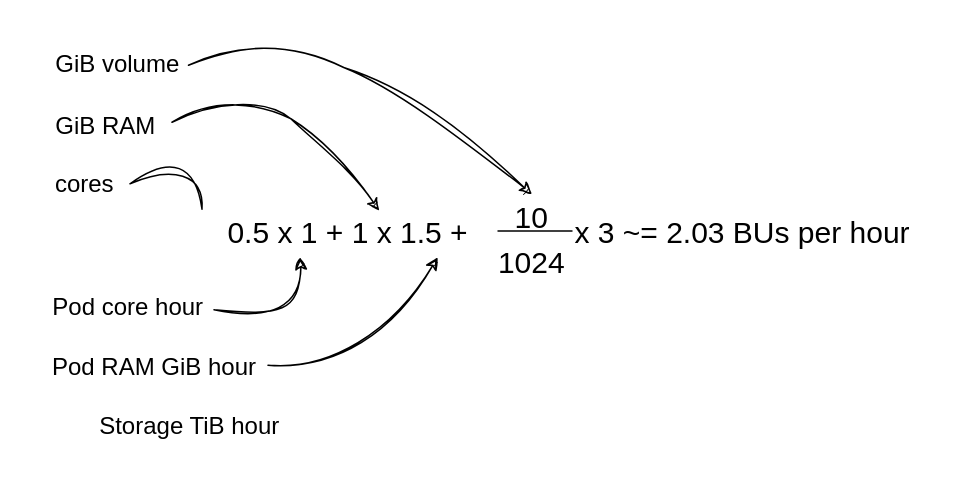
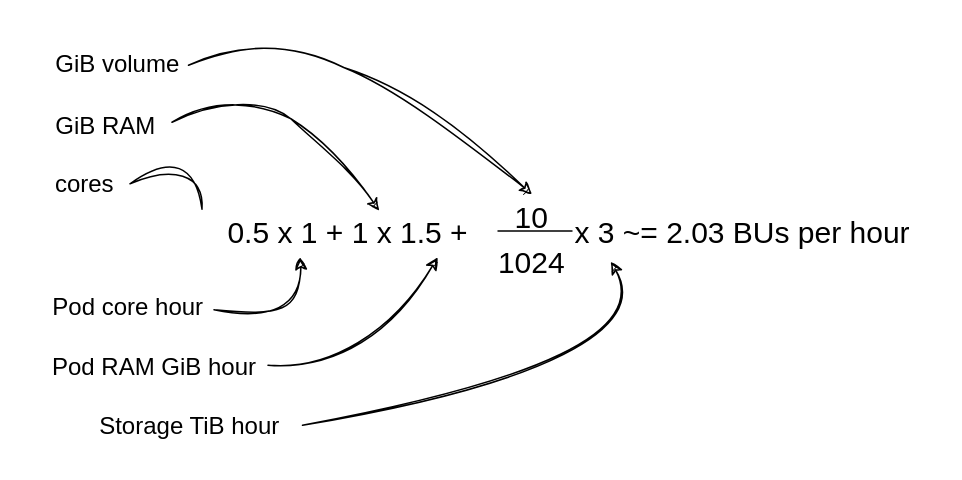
none -> (486, 382)
